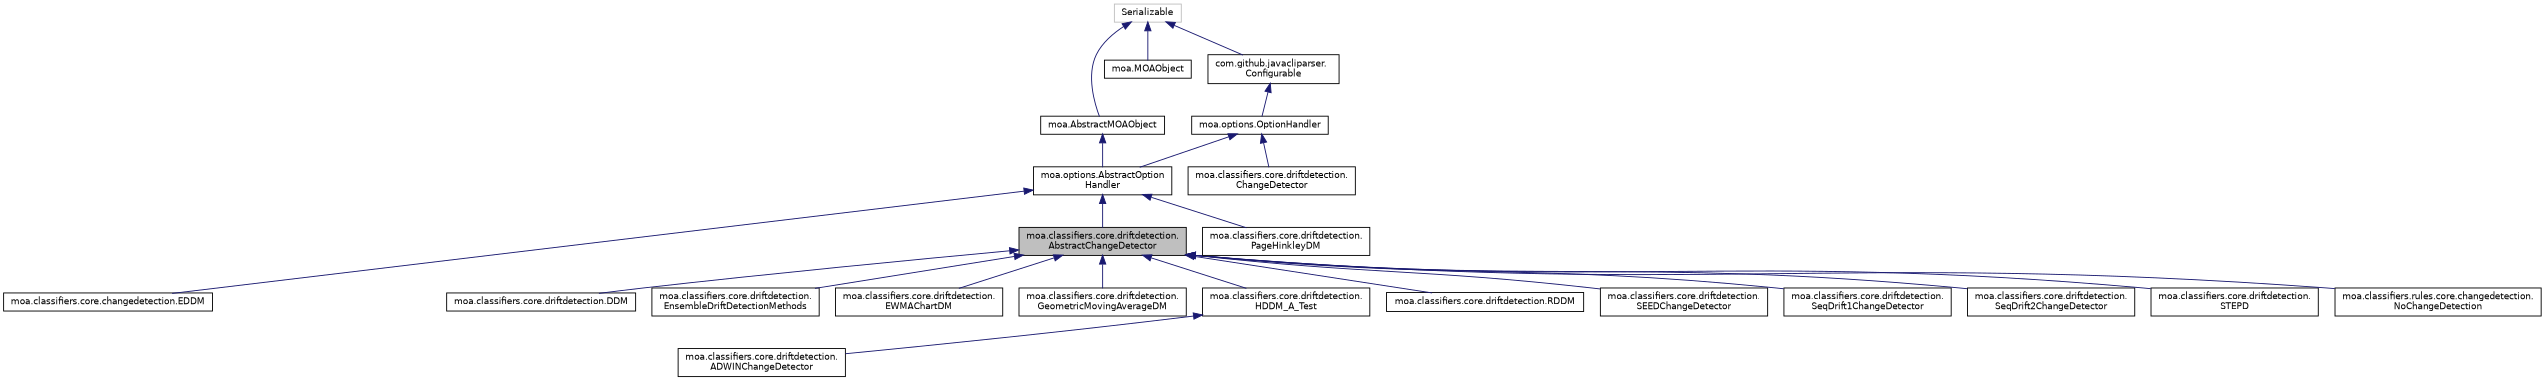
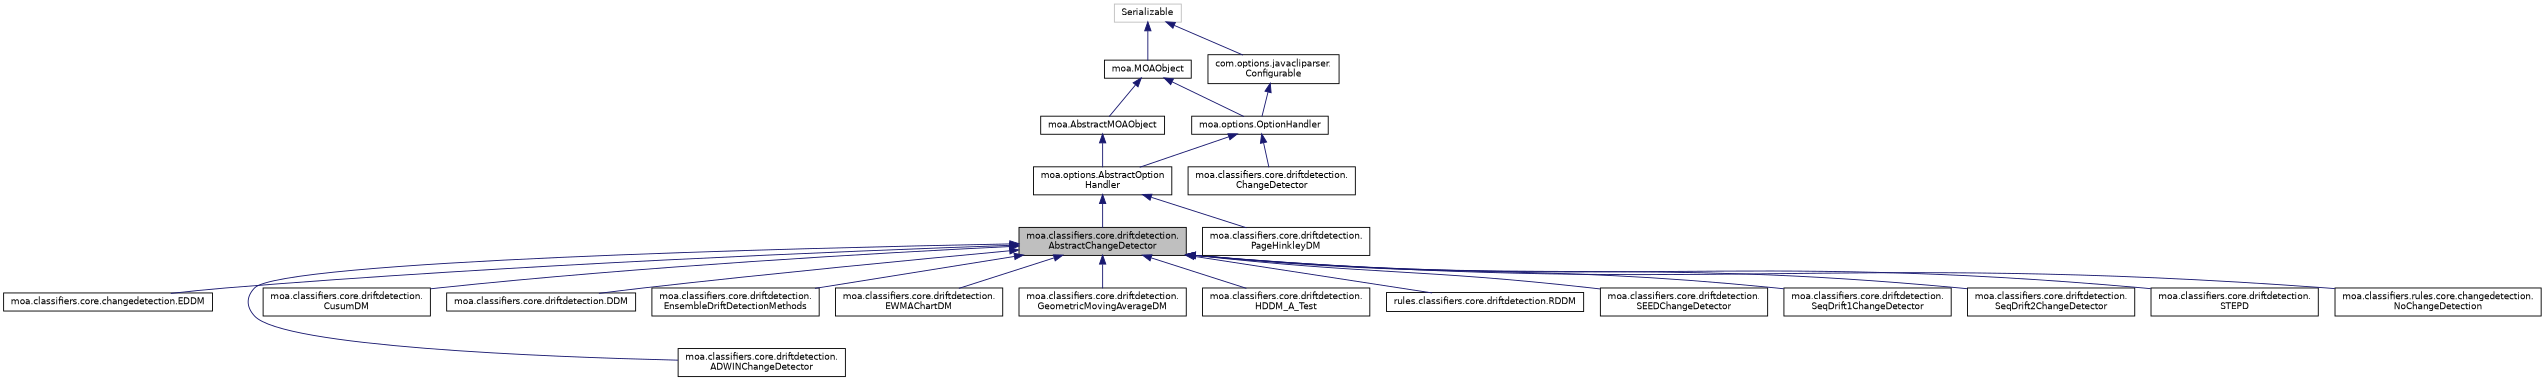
(1093, 66) -> (1122, 101)
(1274, 69) -> (1274, 69)
none -> (1208, 99)
(598, 242) -> (590, 264)
none -> (347, 302)
(1485, 302) -> (1485, 302)
(1020, 336) -> (402, 267)
